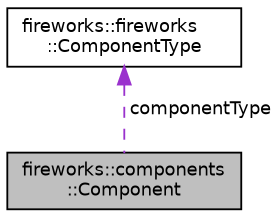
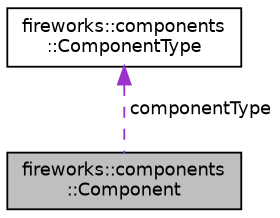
(124, 37) -> (124, 37)
